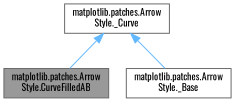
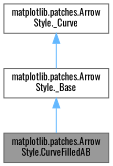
(83, 55) -> (56, 121)
